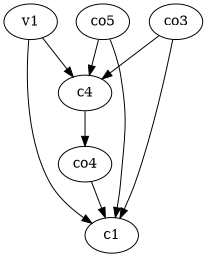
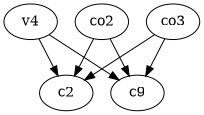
(31, 22) -> (31, 22)
(103, 22) -> (102, 22)
(85, 93) -> (66, 93)
(85, 164) -> none
(112, 235) -> (137, 93)
